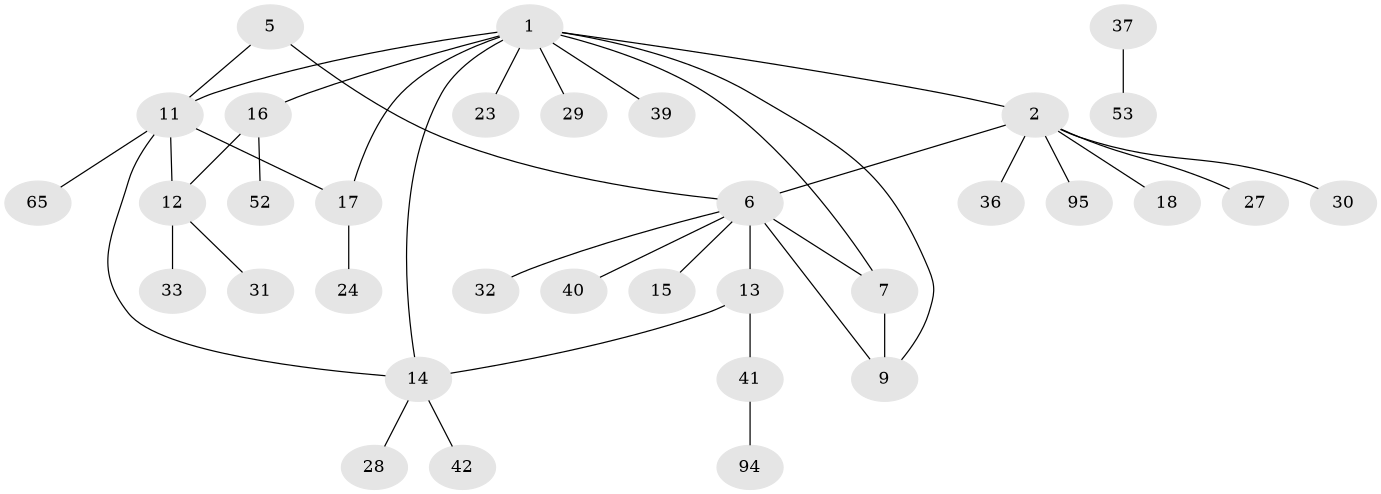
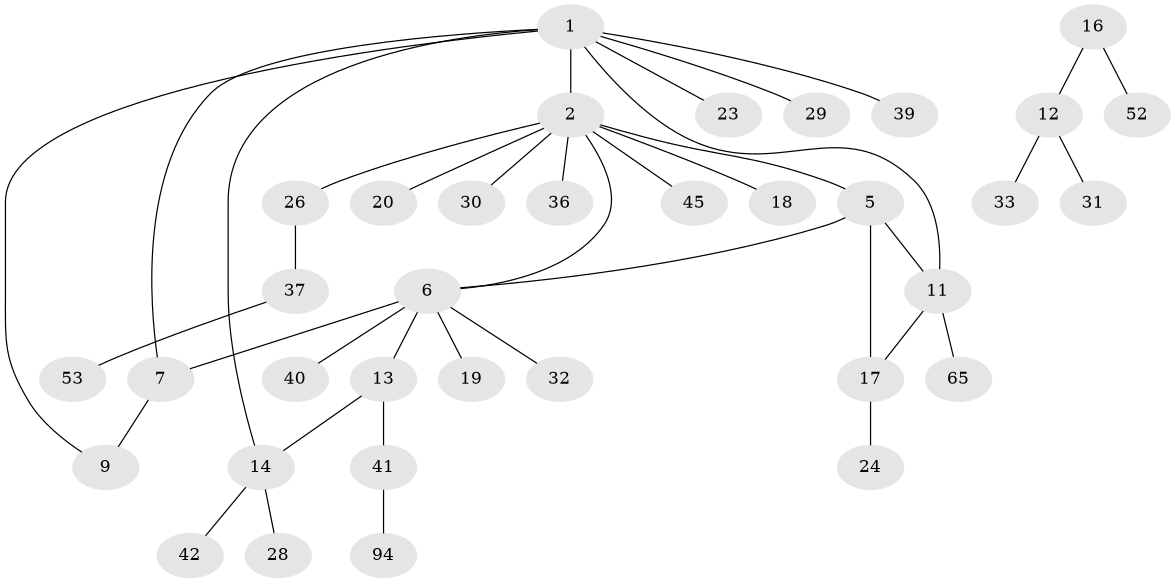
(391, 66) -> none
(406, 88) -> (871, 291)
none -> (692, 148)
(171, 159) -> none
none -> (295, 203)
(1079, 203) -> (694, 203)
(1255, 203) -> (384, 203)
(662, 291) -> (472, 379)
(817, 291) -> none
(160, 333) -> none
